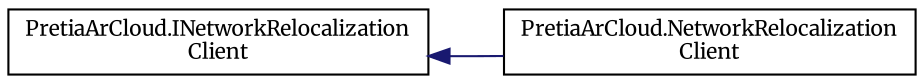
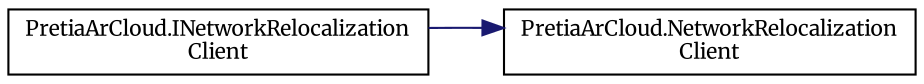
(477, 56) -> (455, 28)
